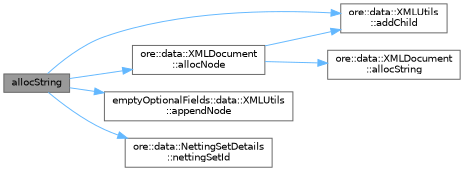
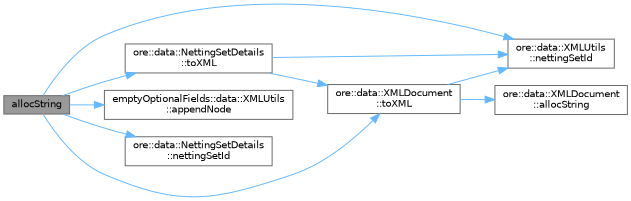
(394, 18) -> (561, 54)
none -> (199, 58)
(199, 60) -> (394, 99)
